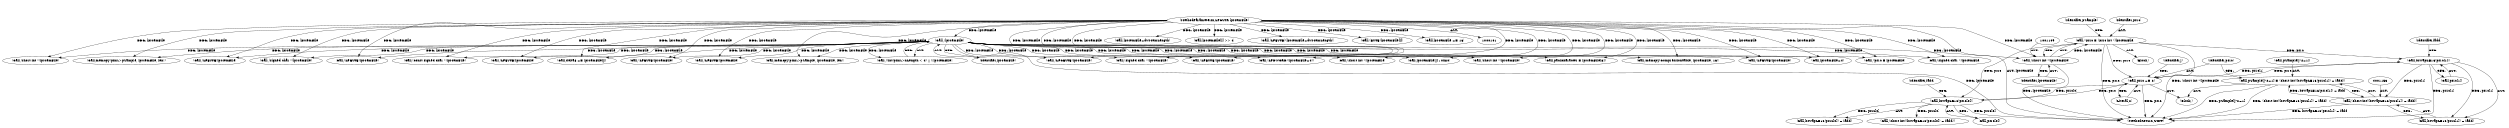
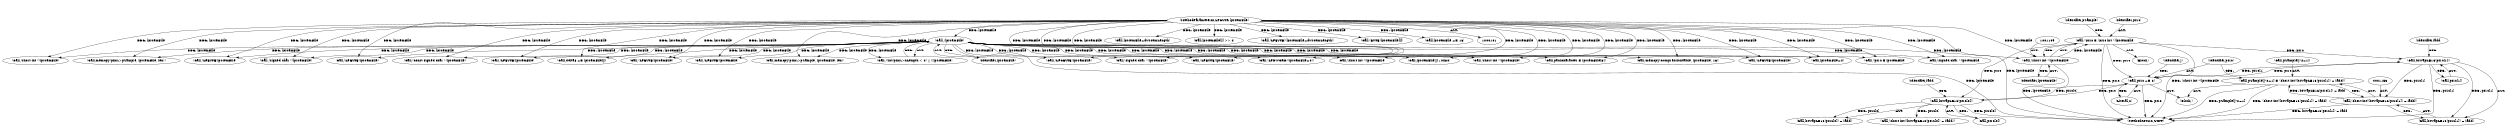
(2020, 71) -> (2020, 71)
